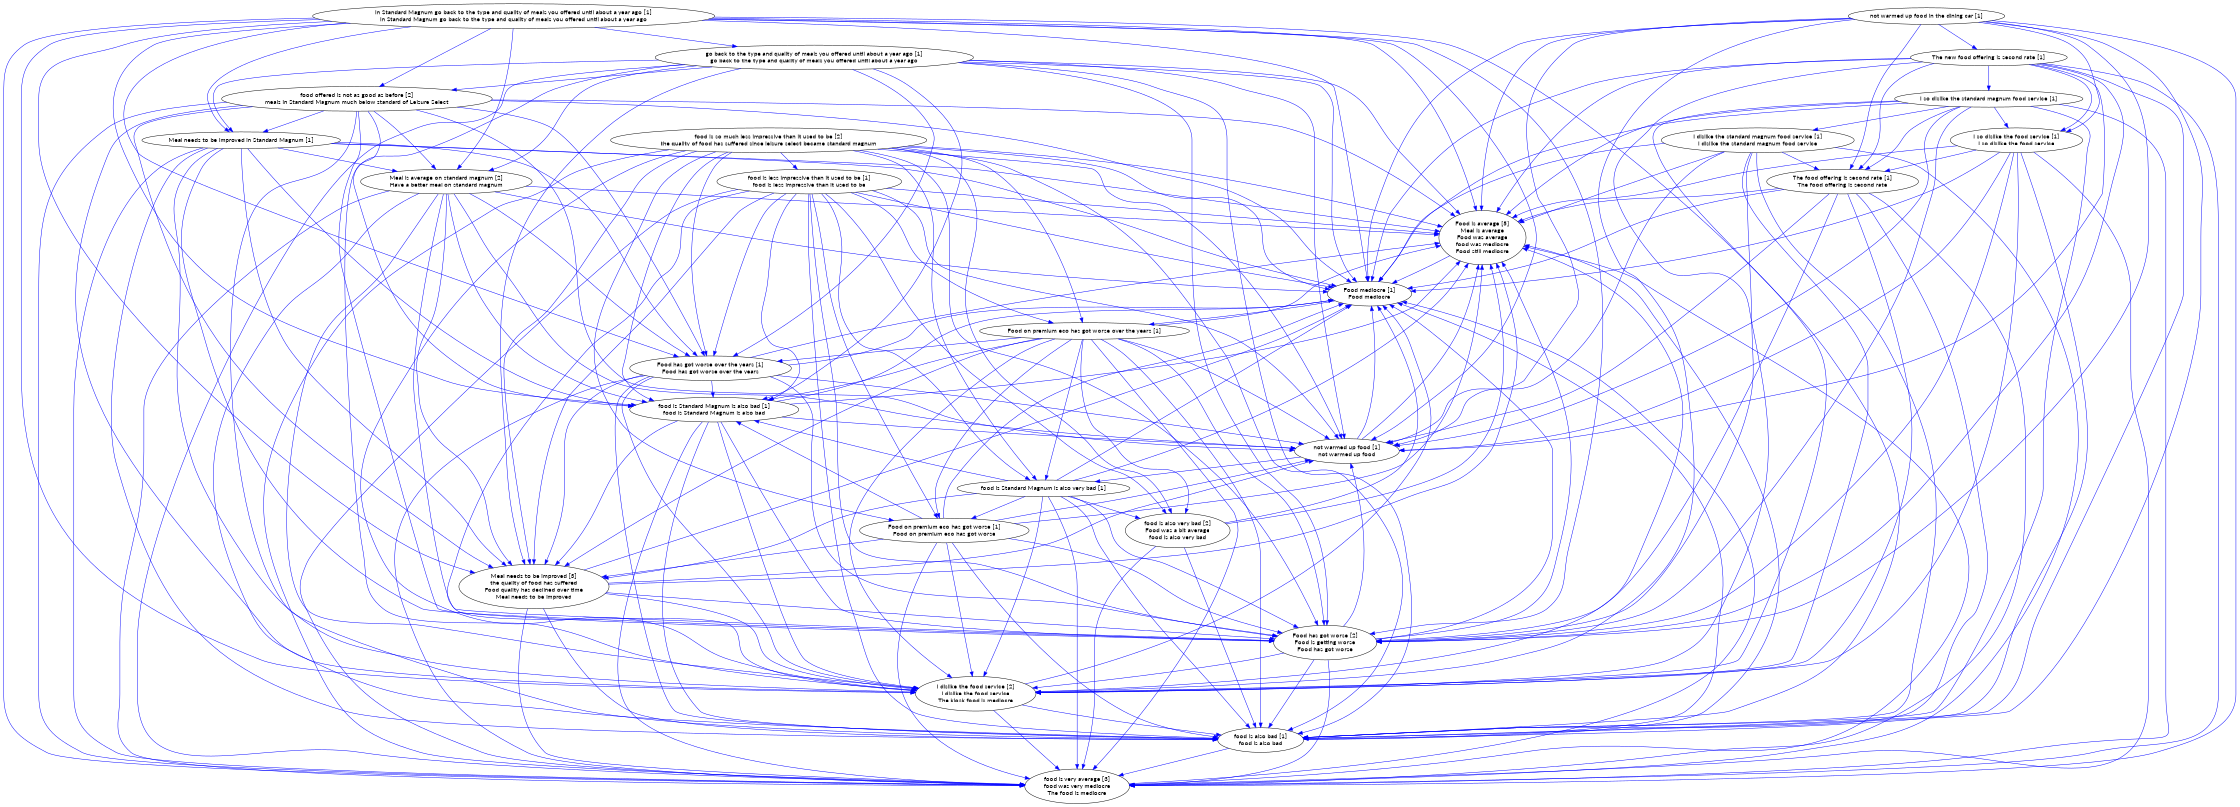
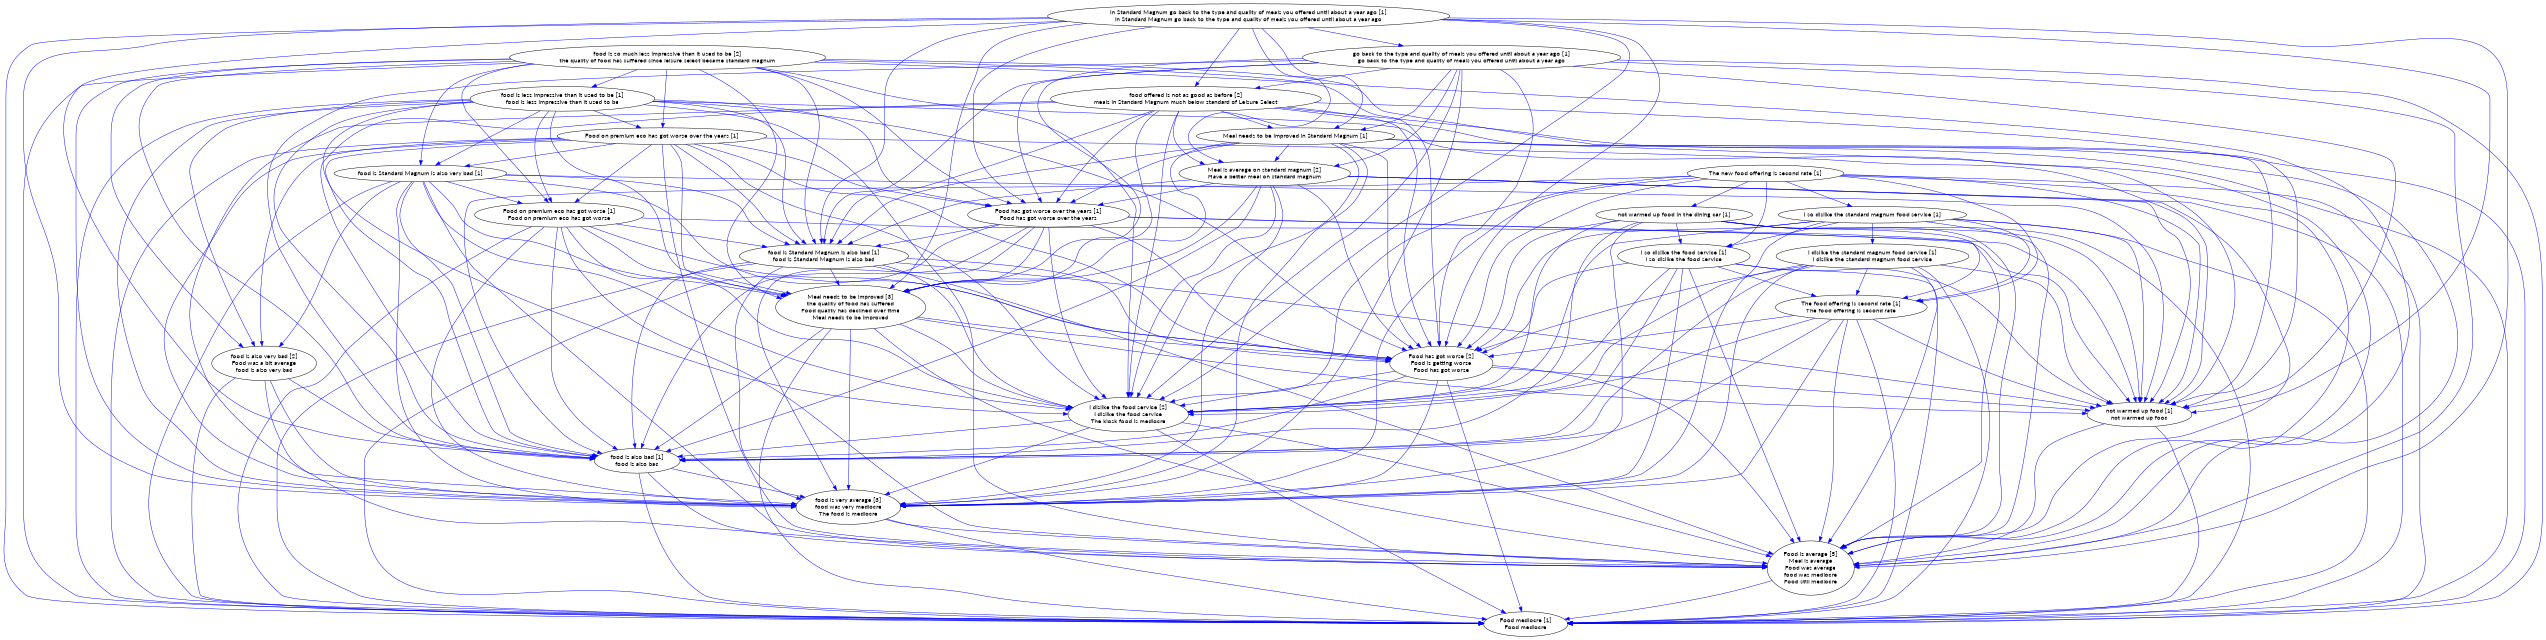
(1956, 36) -> (1723, 193)
(1245, 314) -> (193, 600)
(1195, 470) -> (1409, 190)
(1949, 692) -> none
(427, 721) -> none
